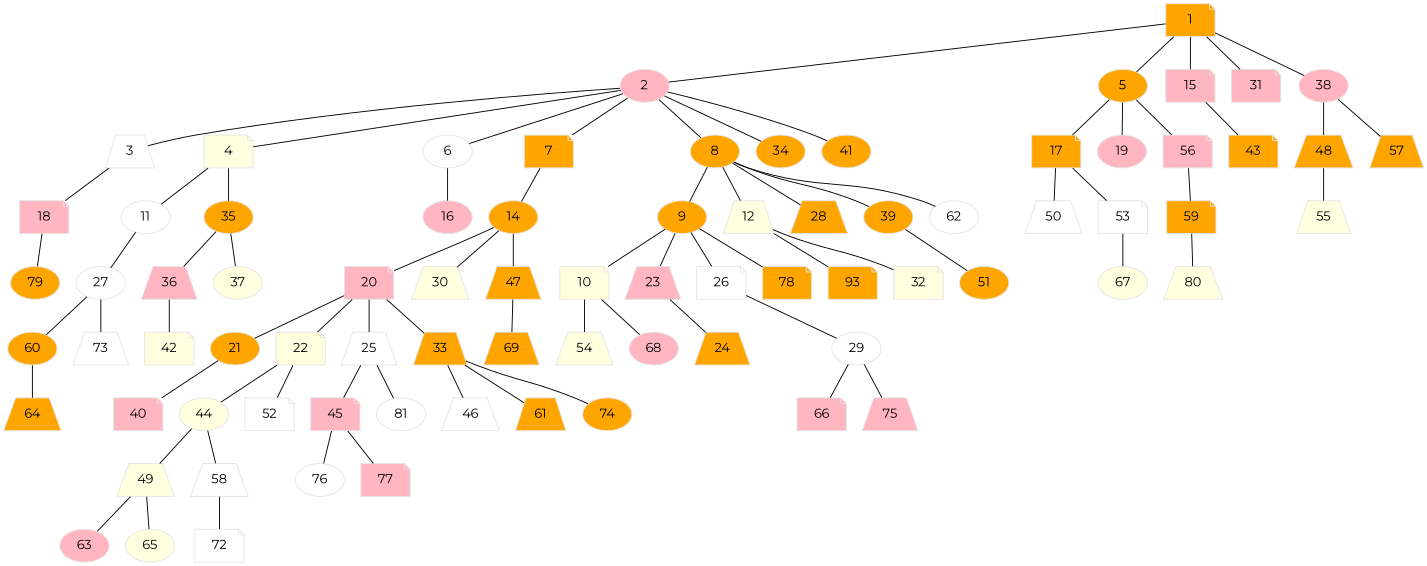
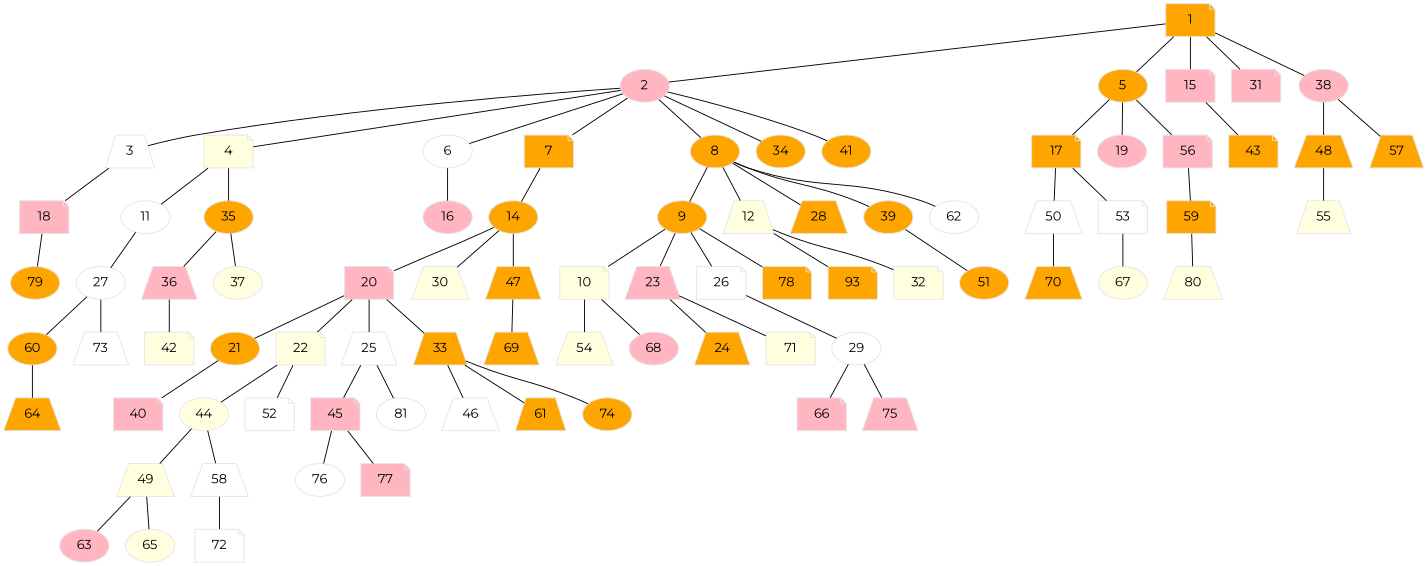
none -> (1053, 283)
none -> (791, 349)
